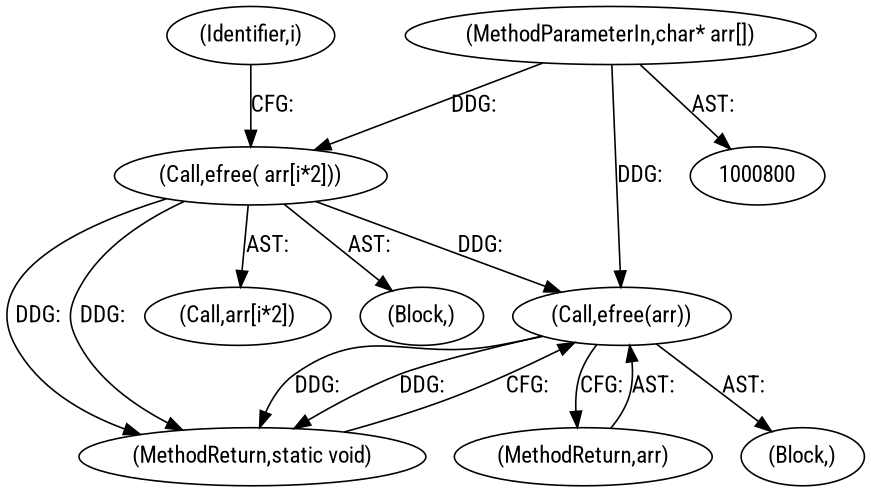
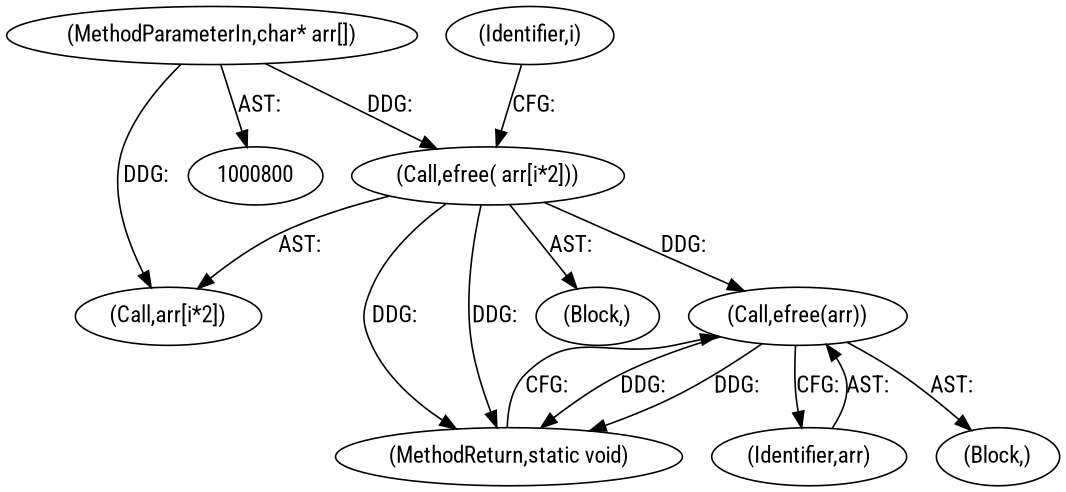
(616, 168) -> (120, 161)
(583, 457) -> (809, 457)
